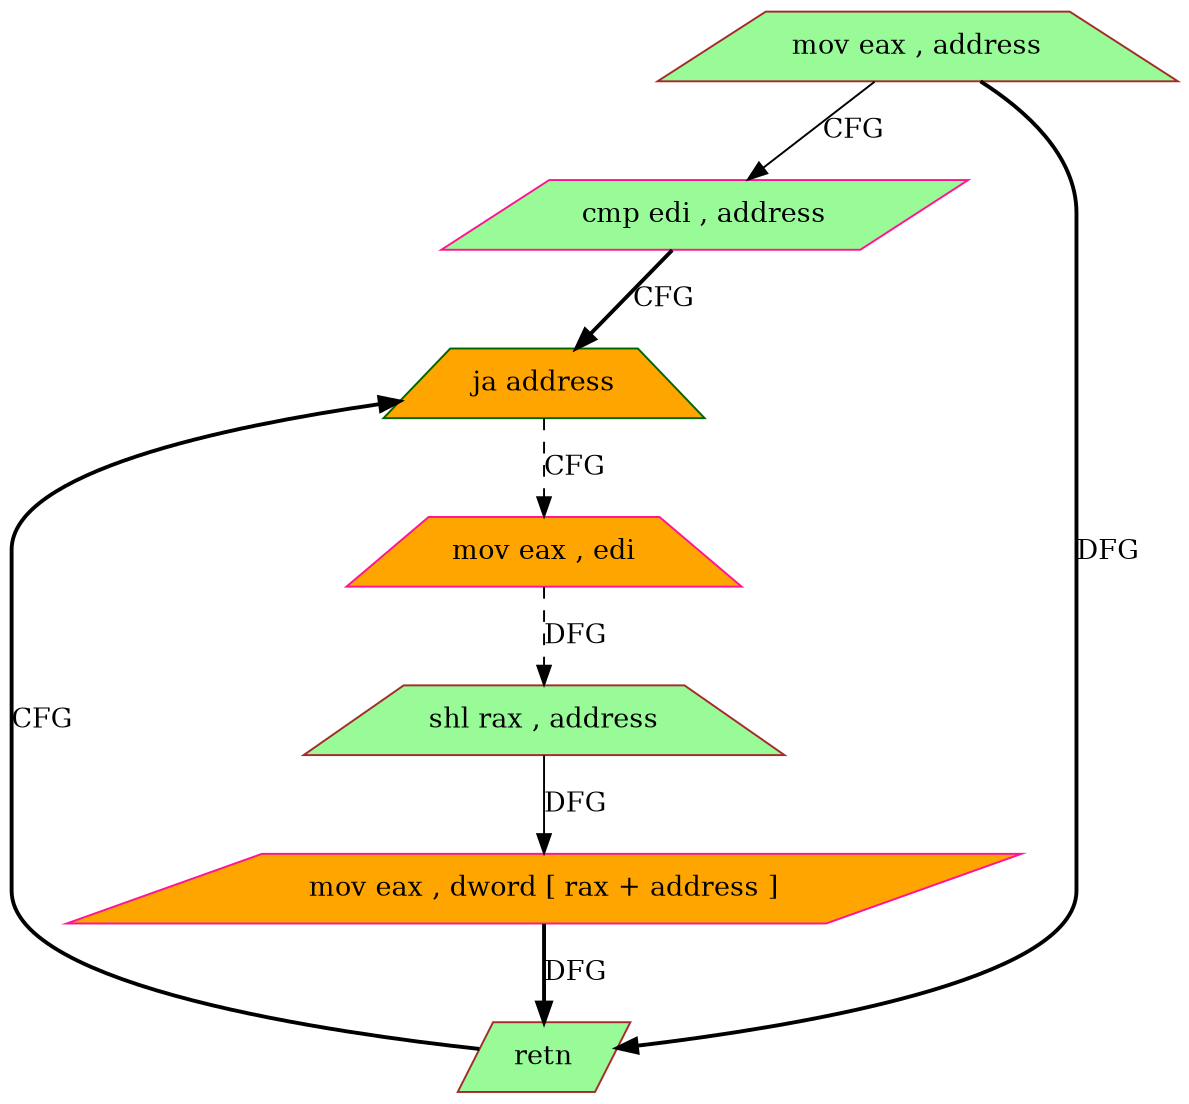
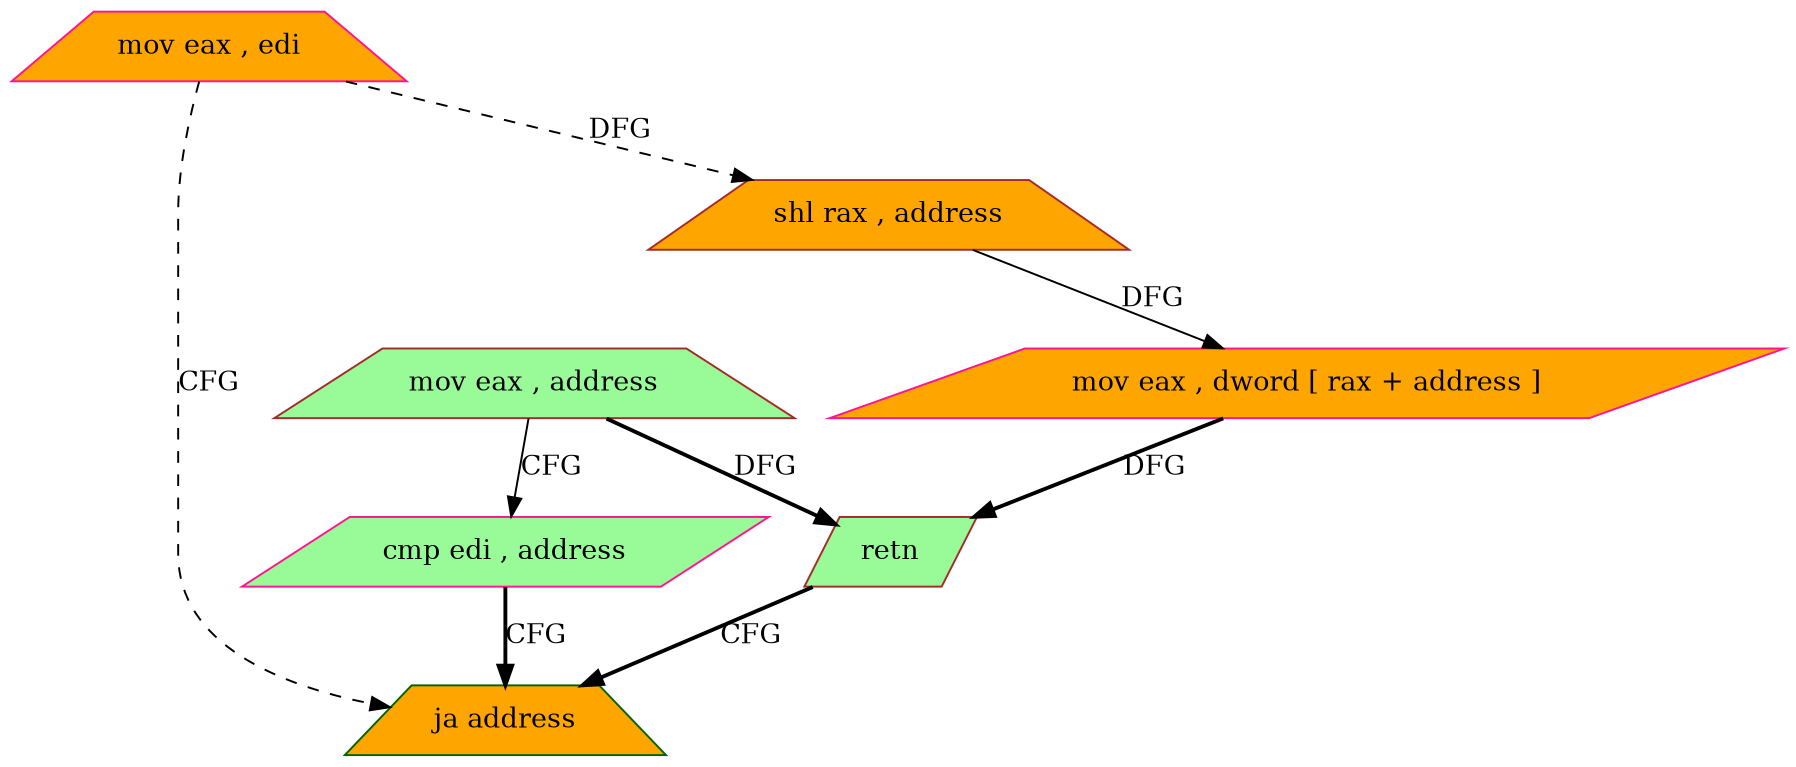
(544, 458) -> (178, 449)
(544, 720) -> (889, 215)
